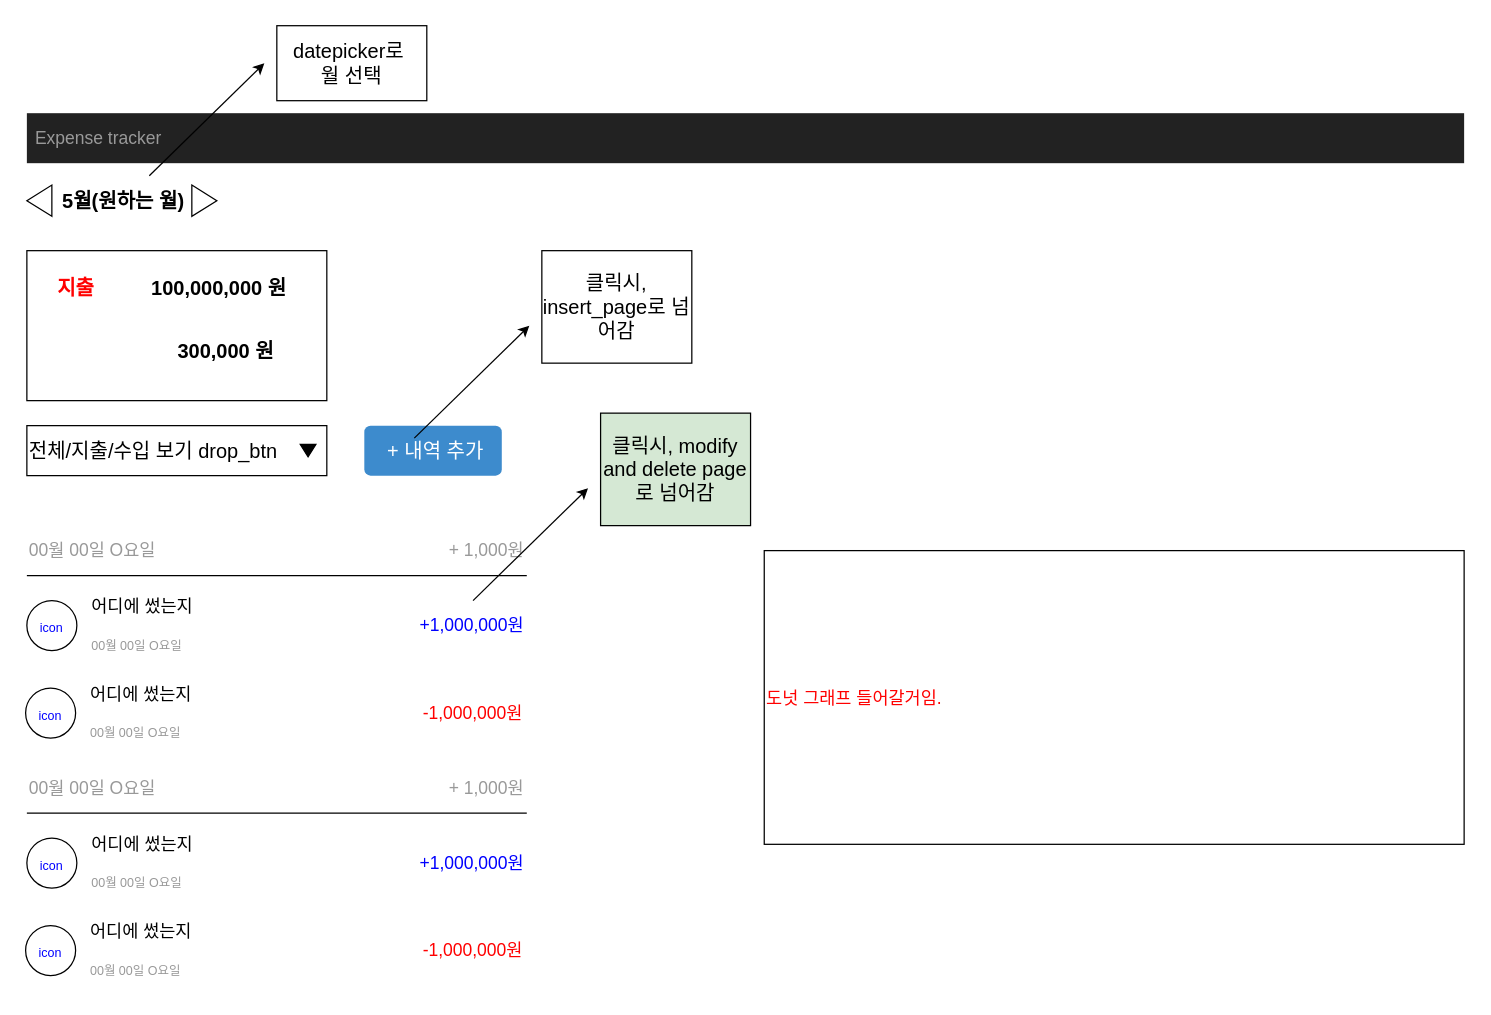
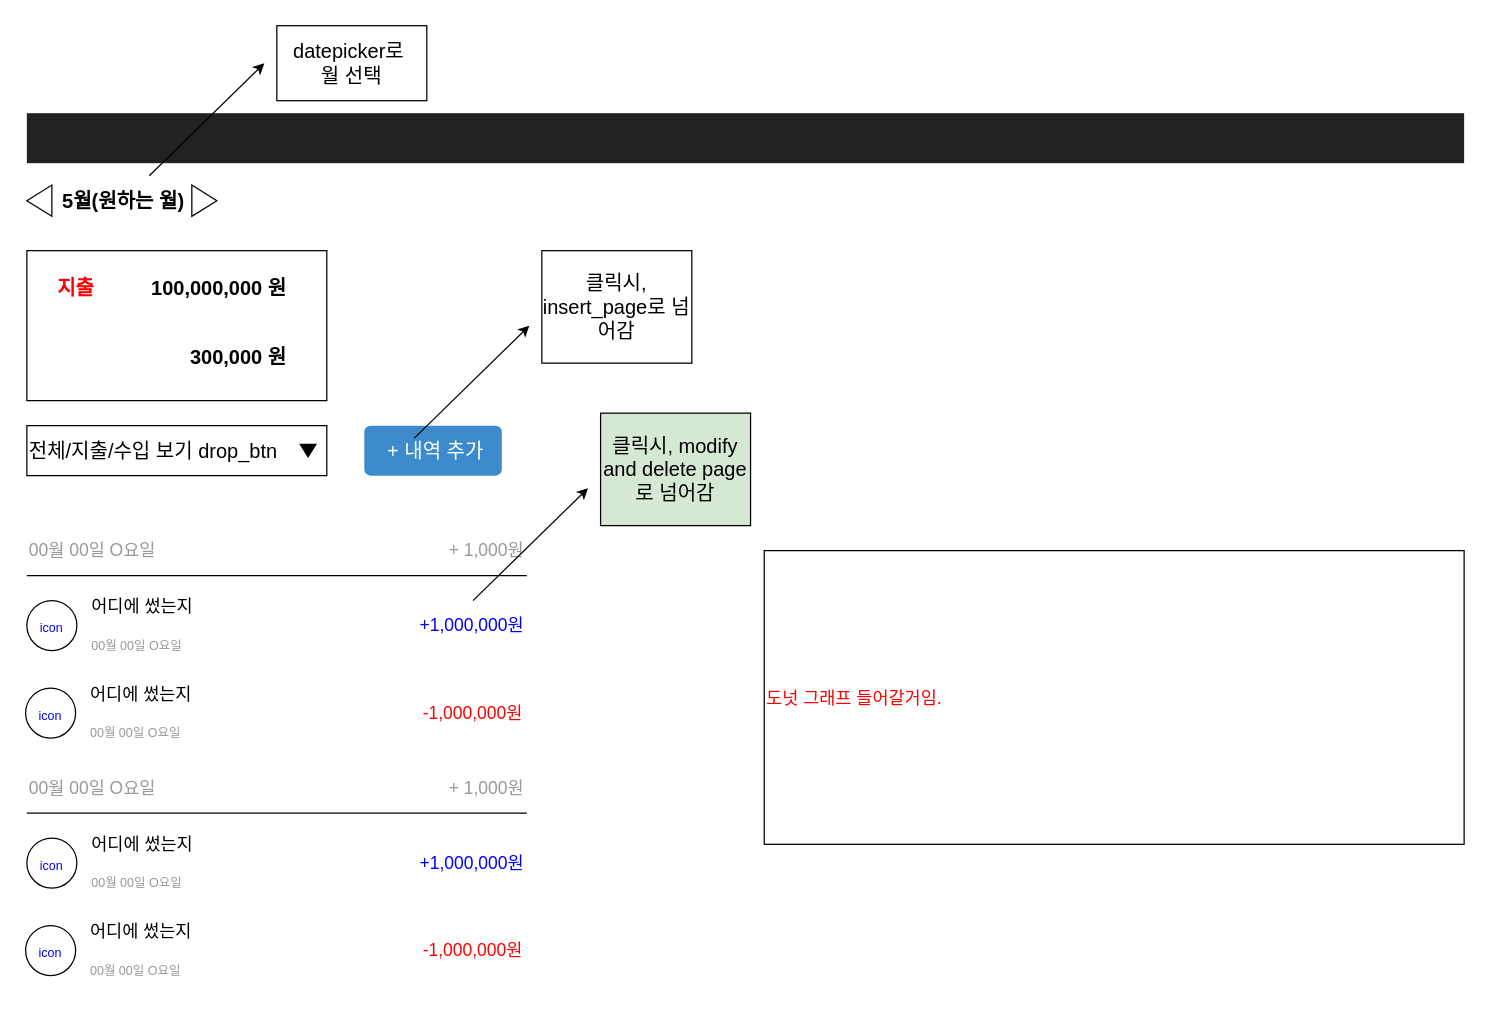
(99, 138) -> none
(202, 351) -> (214, 357)
